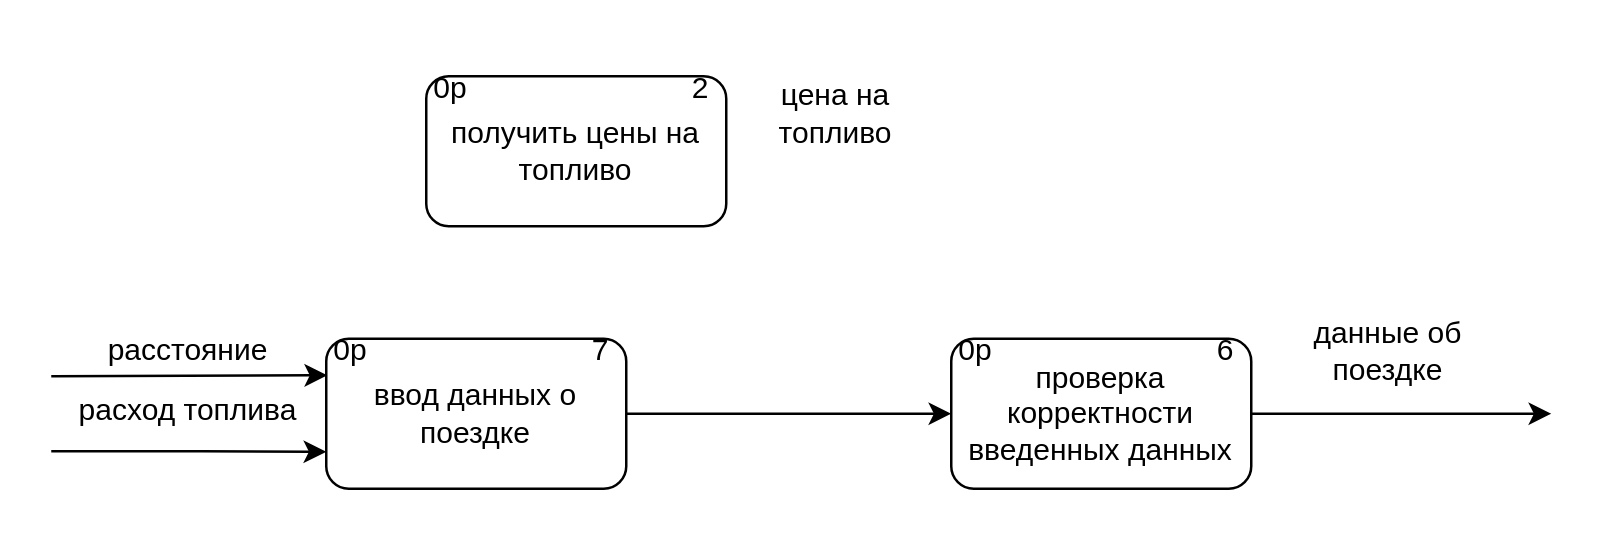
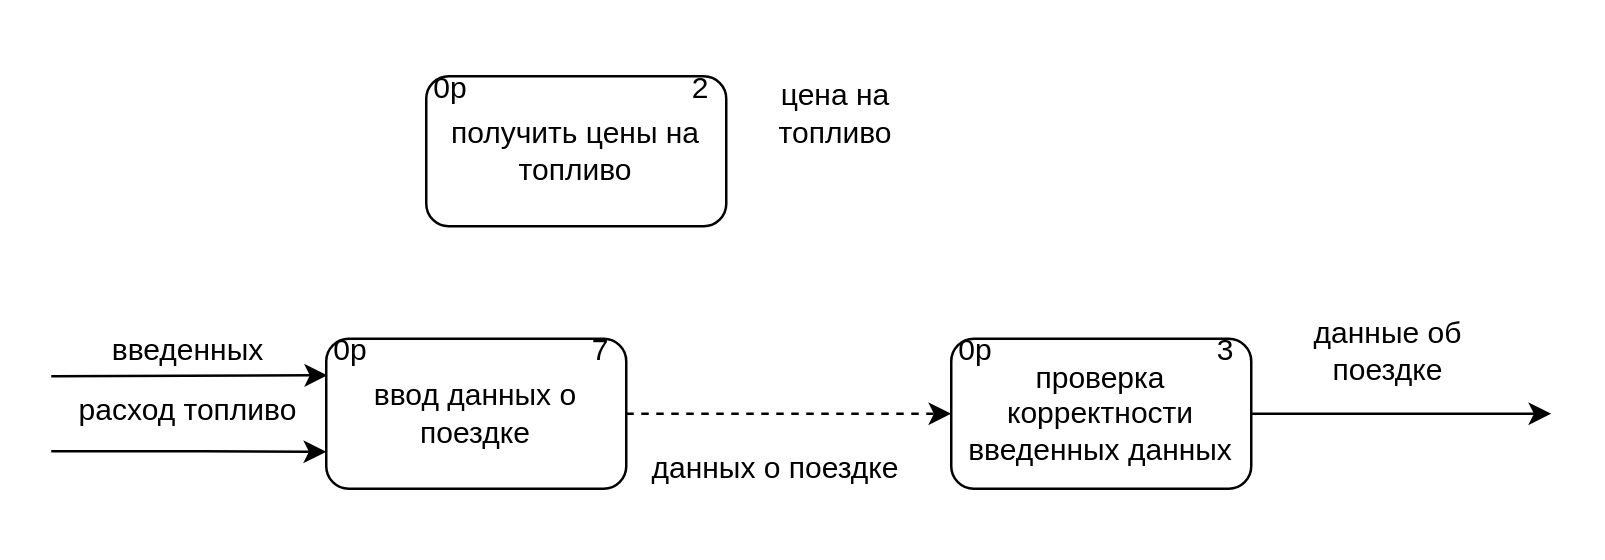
(189, 351) -> (189, 351)
(1226, 351) -> (1226, 351)
(189, 411) -> (189, 411)
(777, 414) -> (777, 414)
none -> (776, 469)
